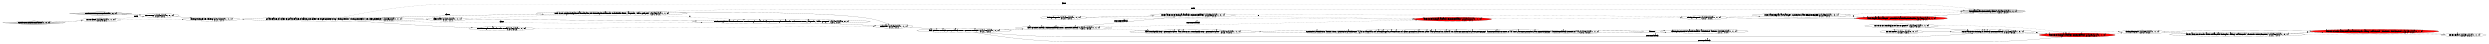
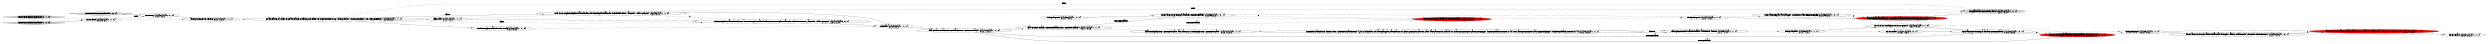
none -> (34, 17)
none -> (1801, 31)
